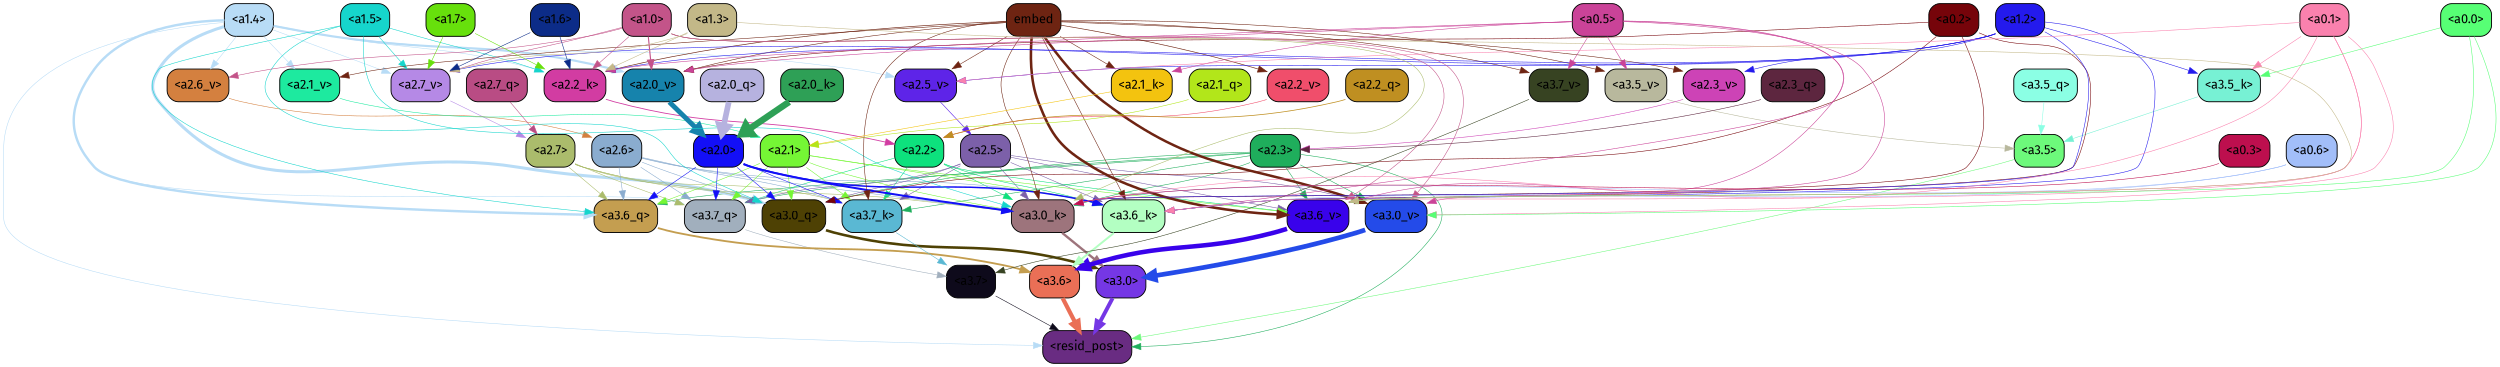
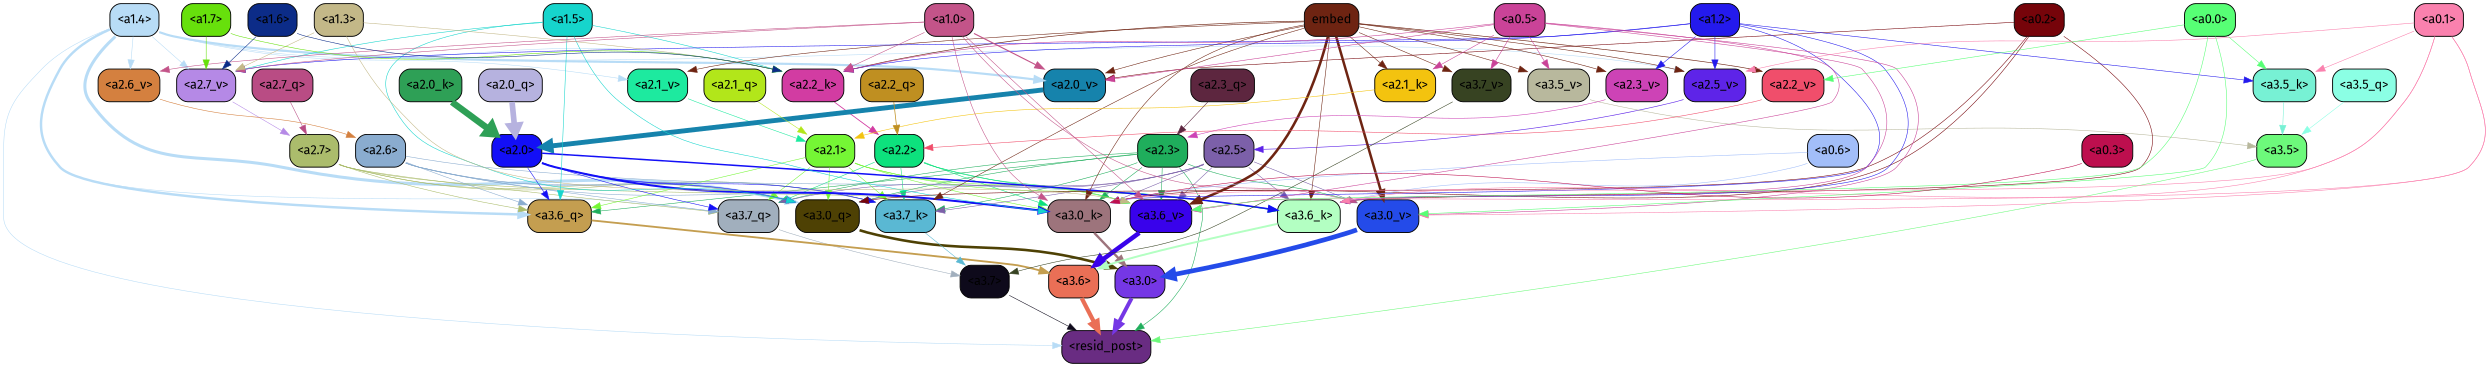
none -> (2035, 48)
(1424, 89) -> (980, 125)
